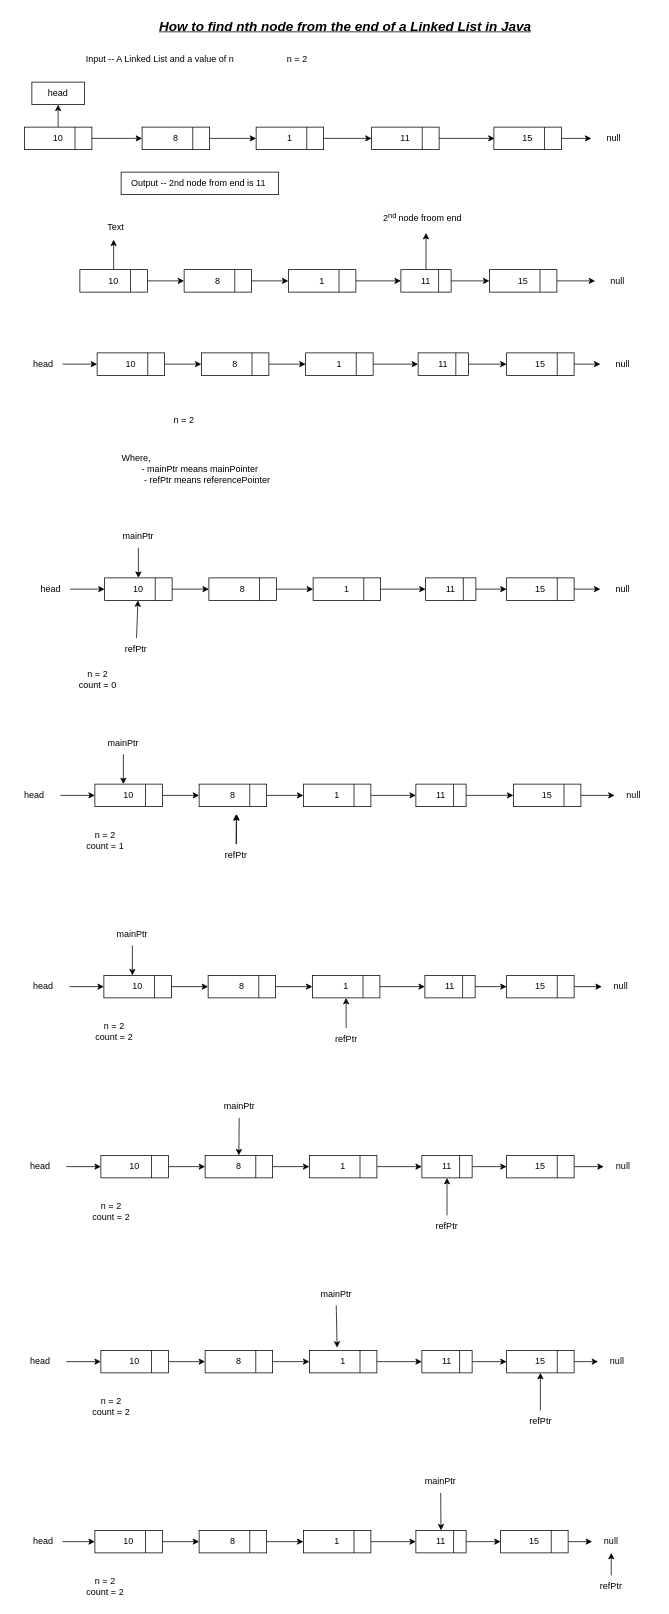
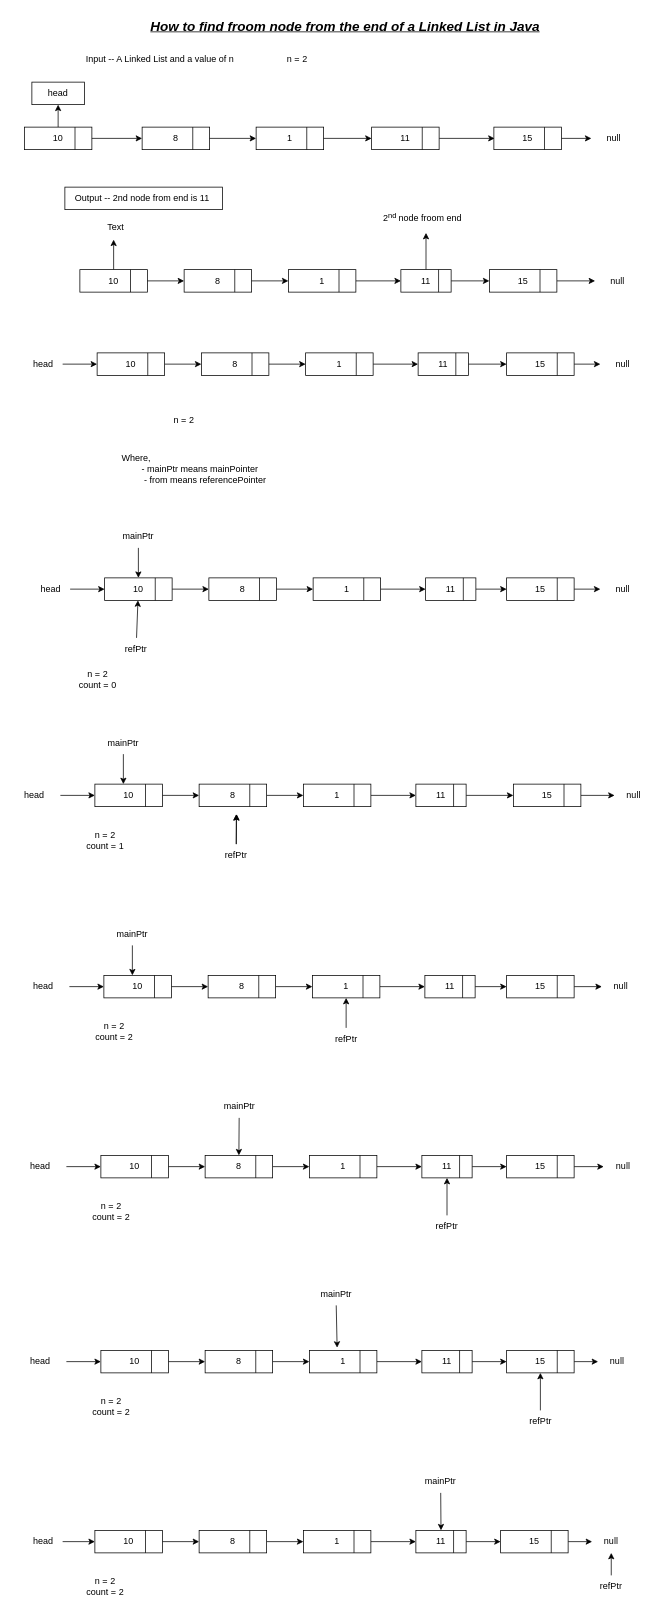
(345, 27) -> (345, 27)
(200, 183) -> (144, 198)
(195, 469) -> (190, 469)
